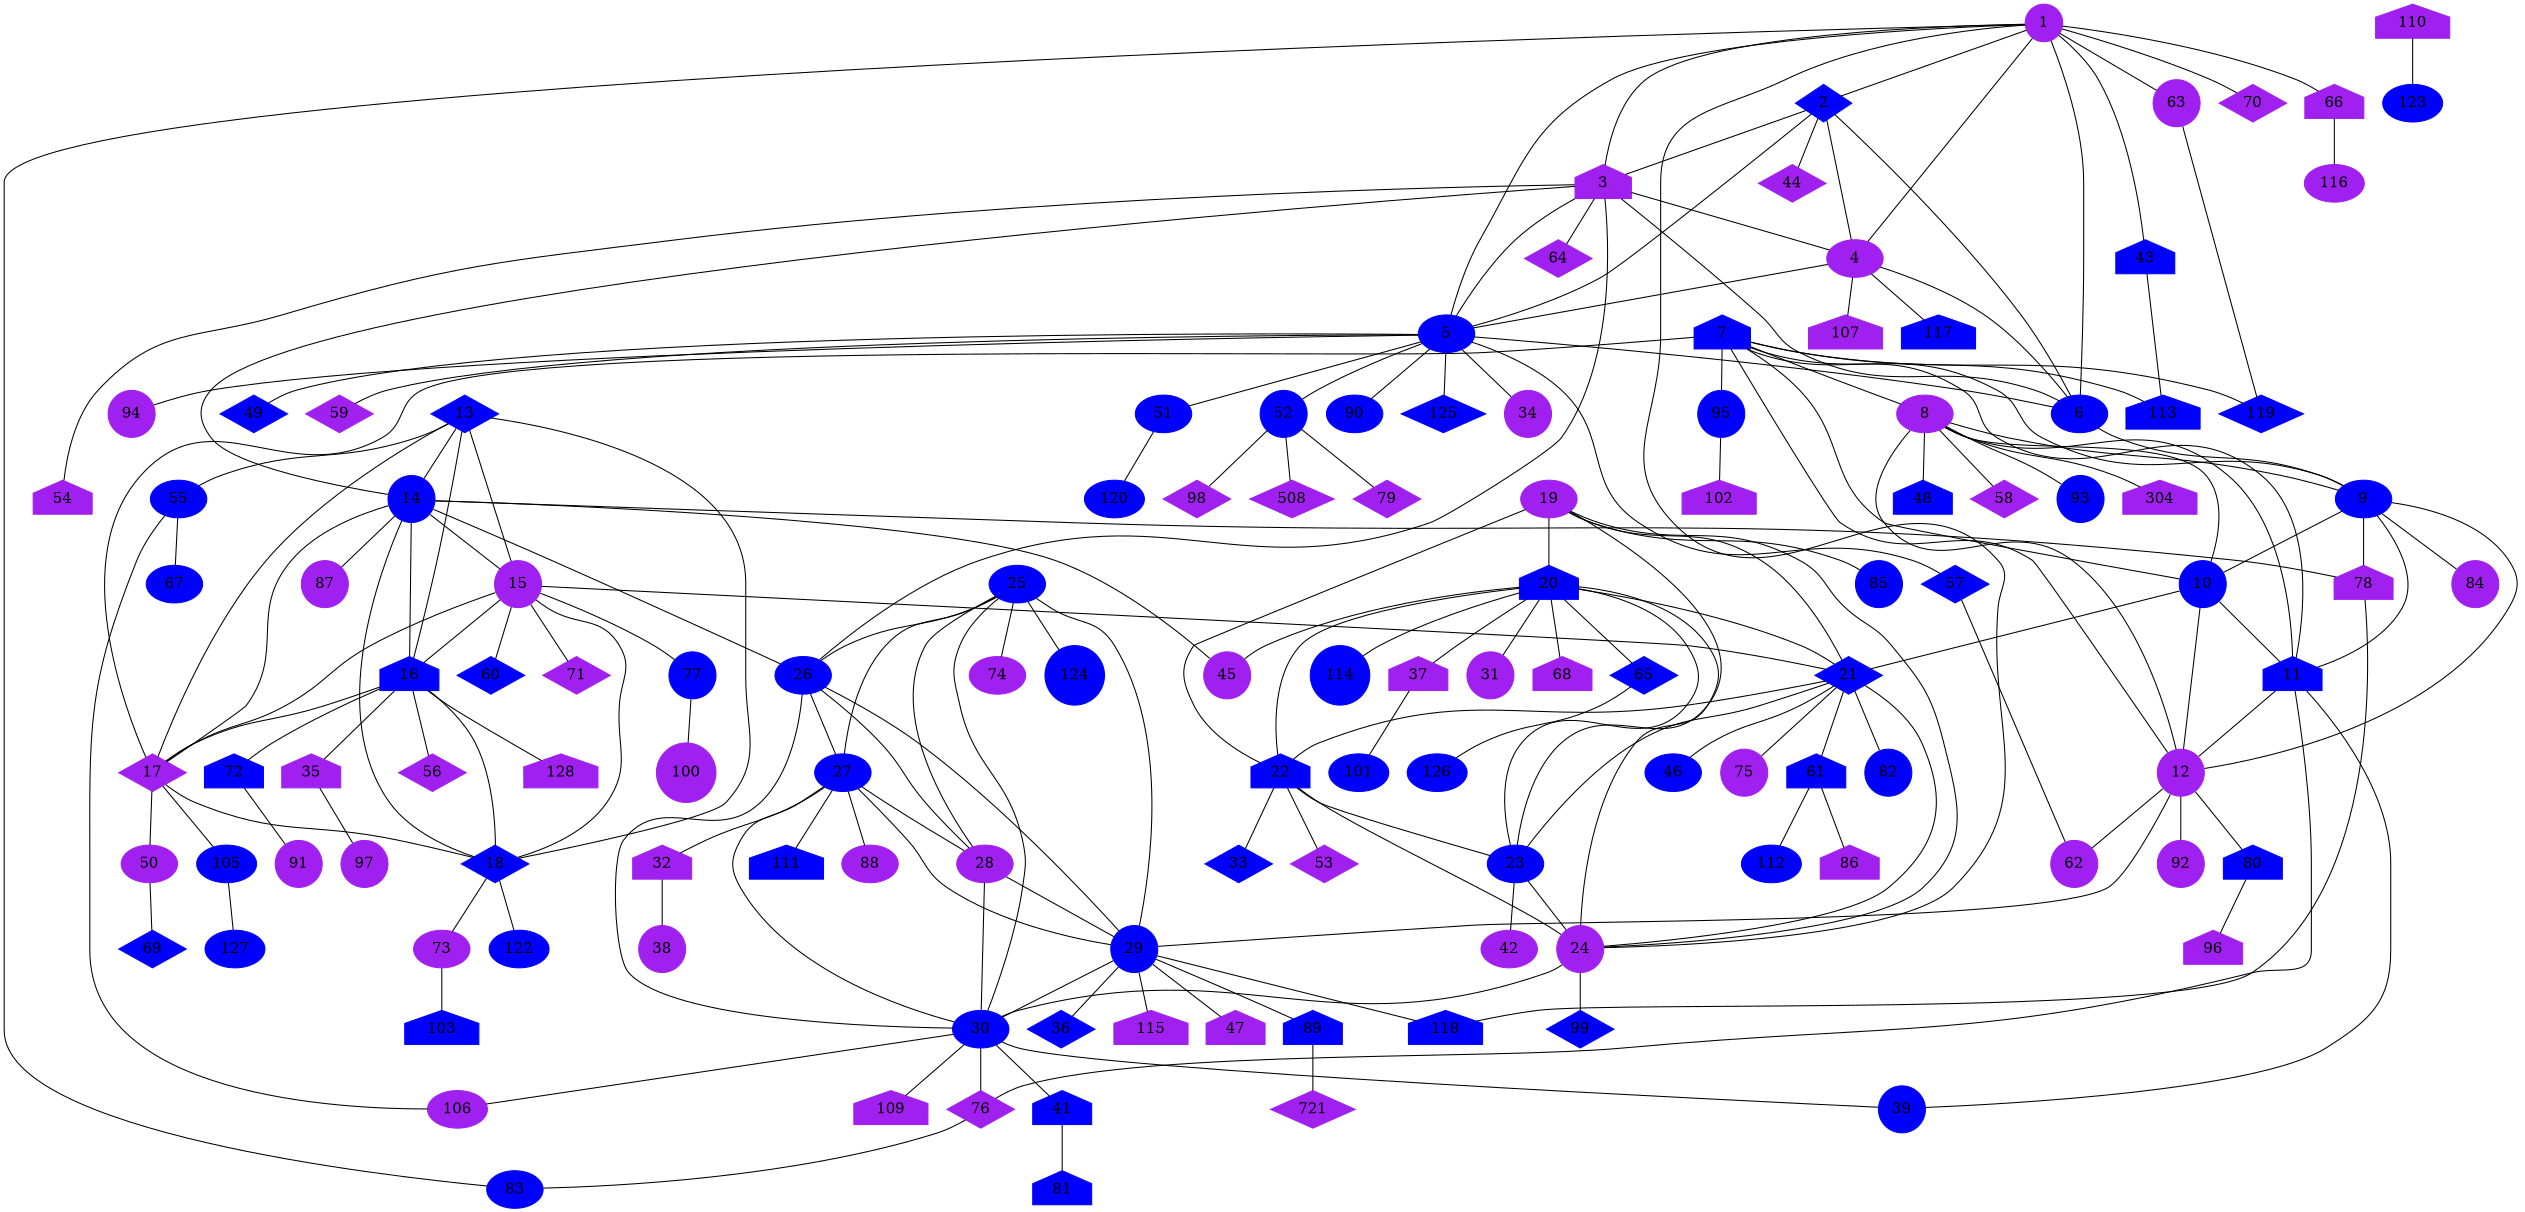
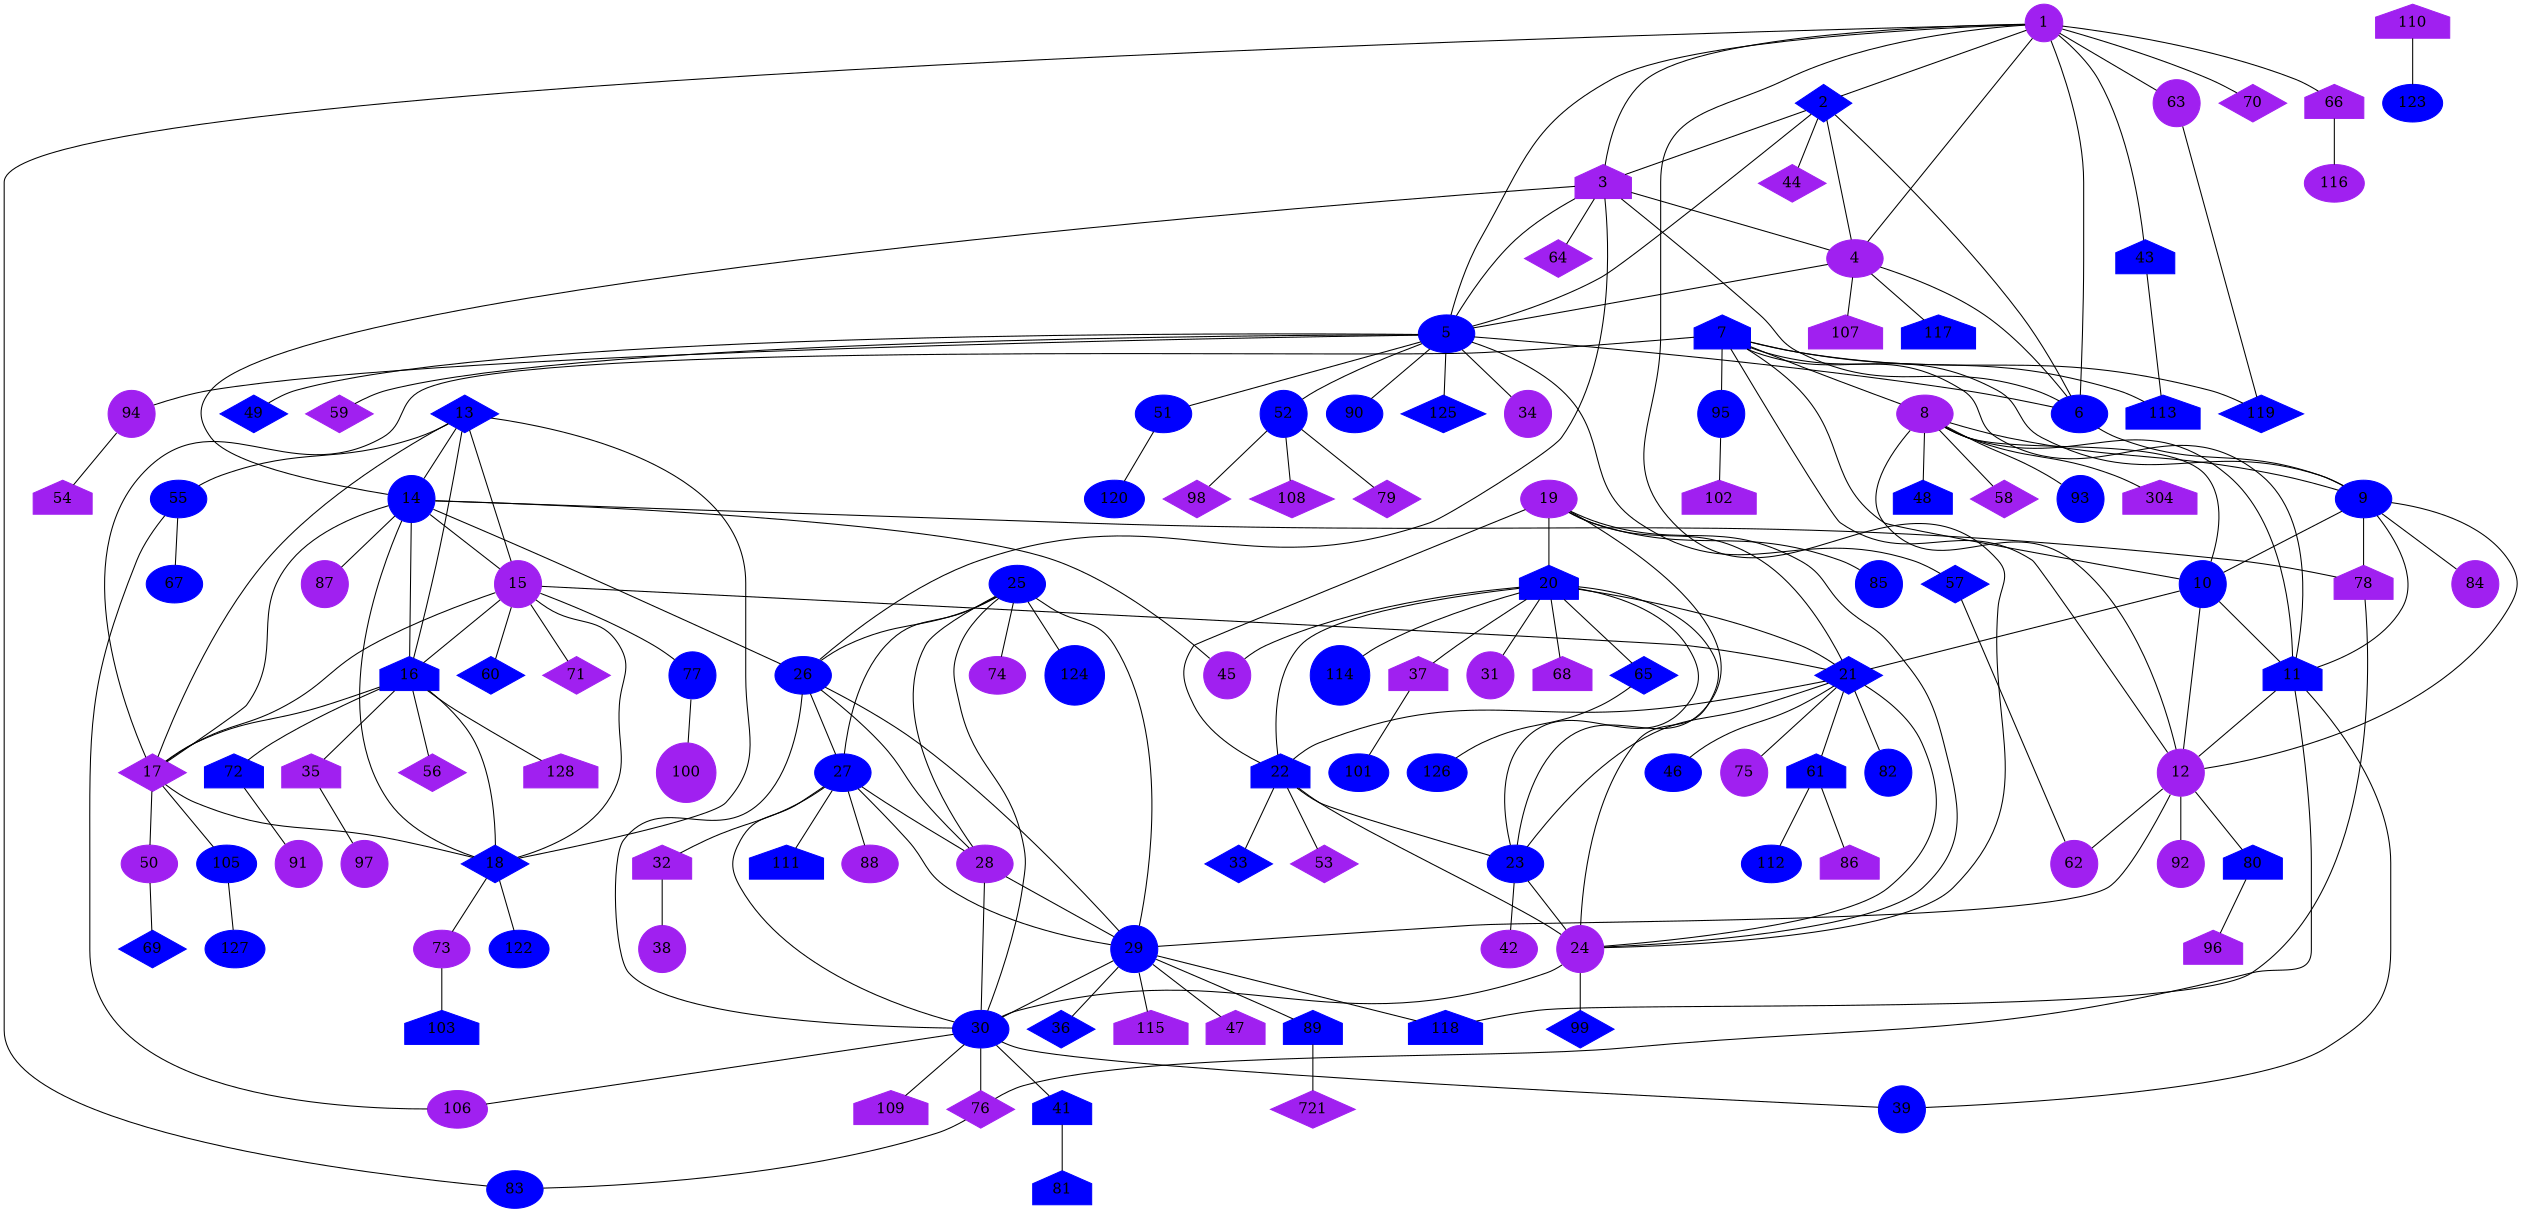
(774, 229) -> (95, 459)
(1292, 499) -> (1292, 499)
